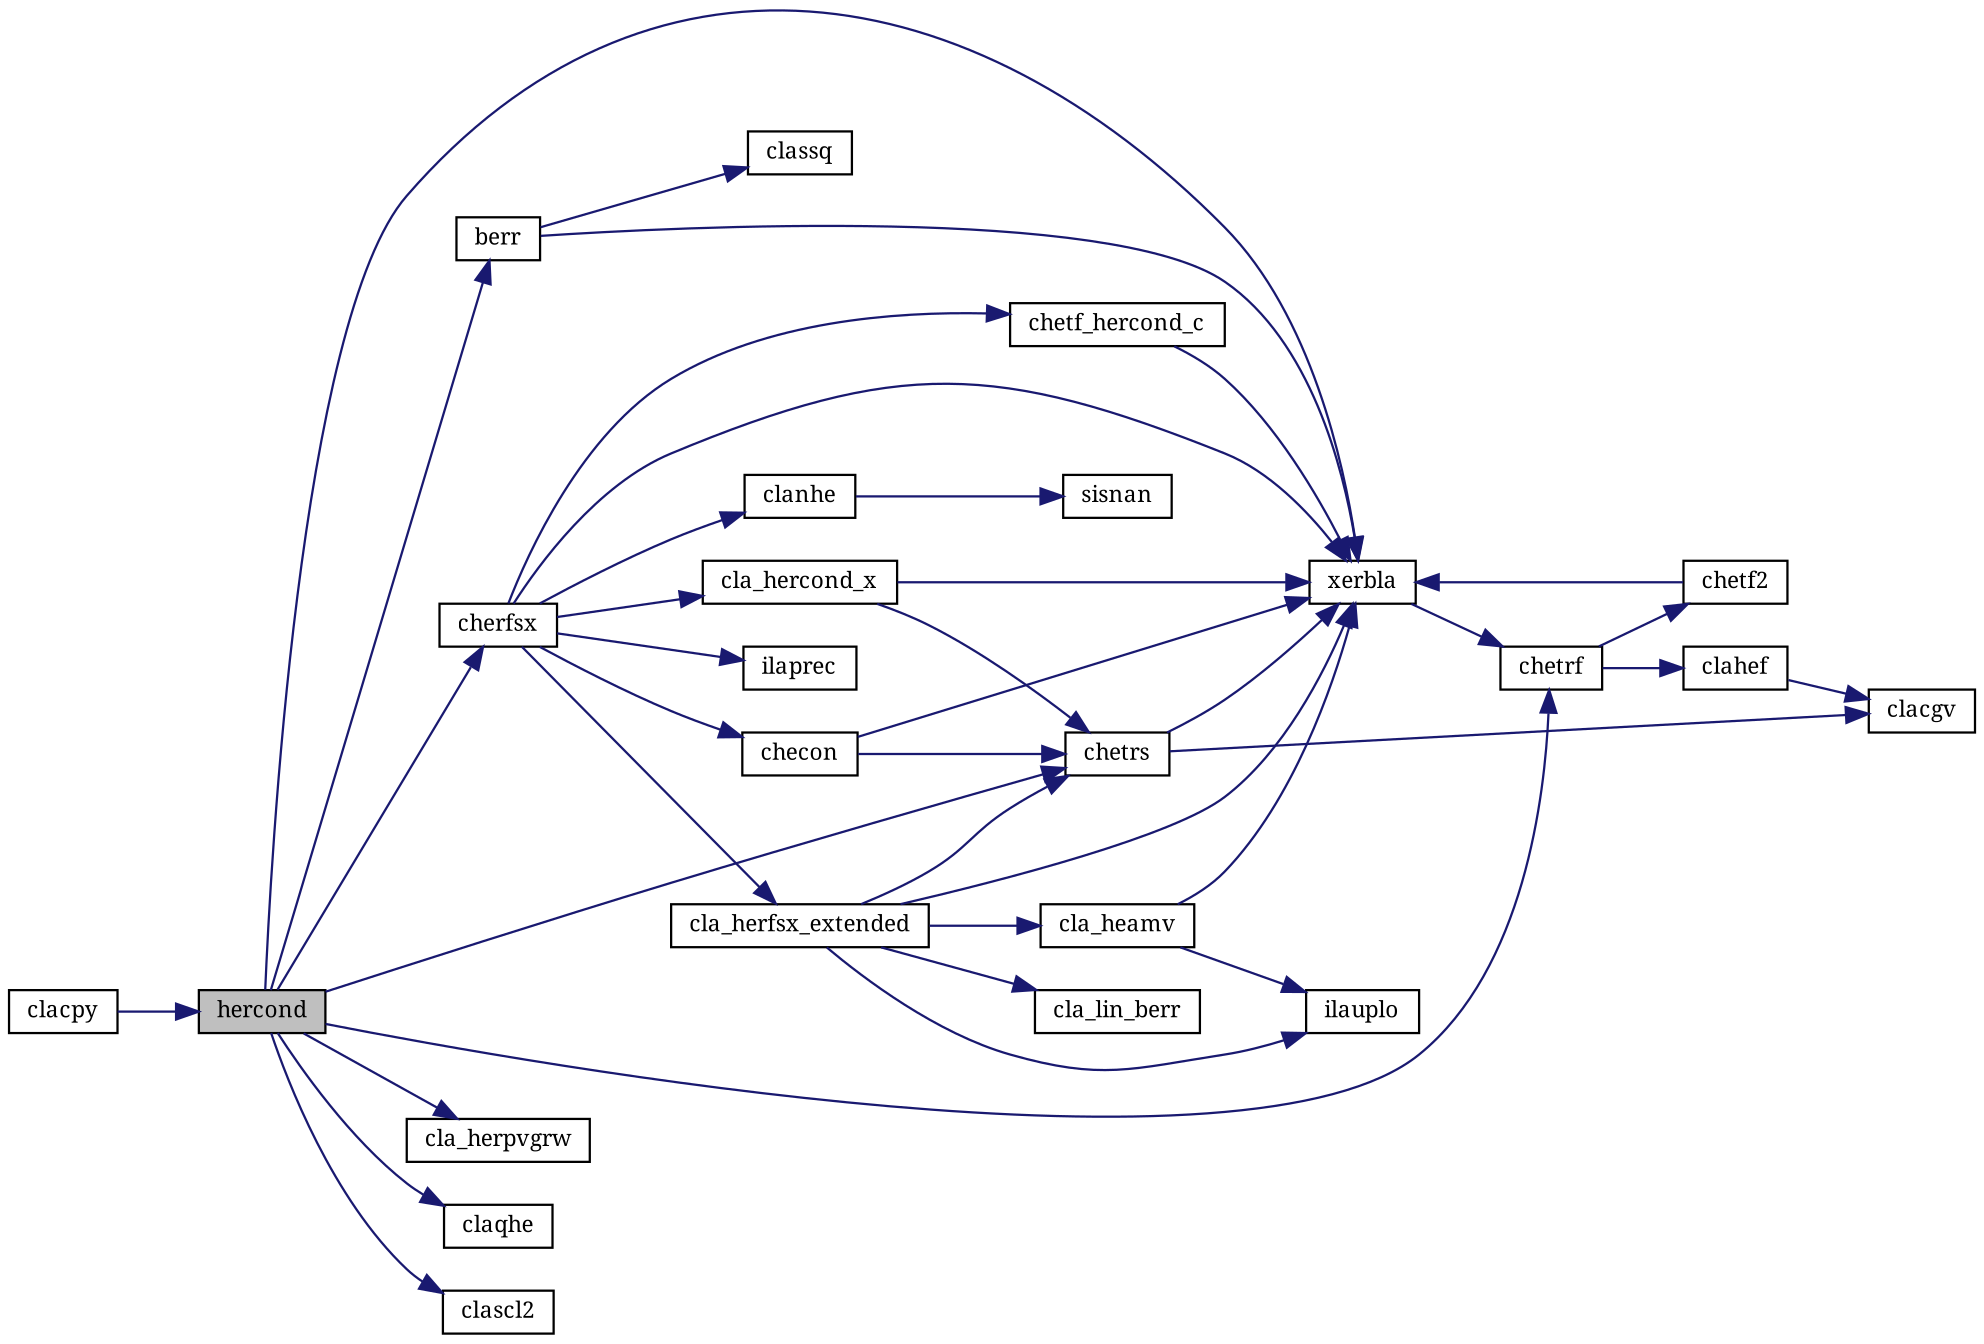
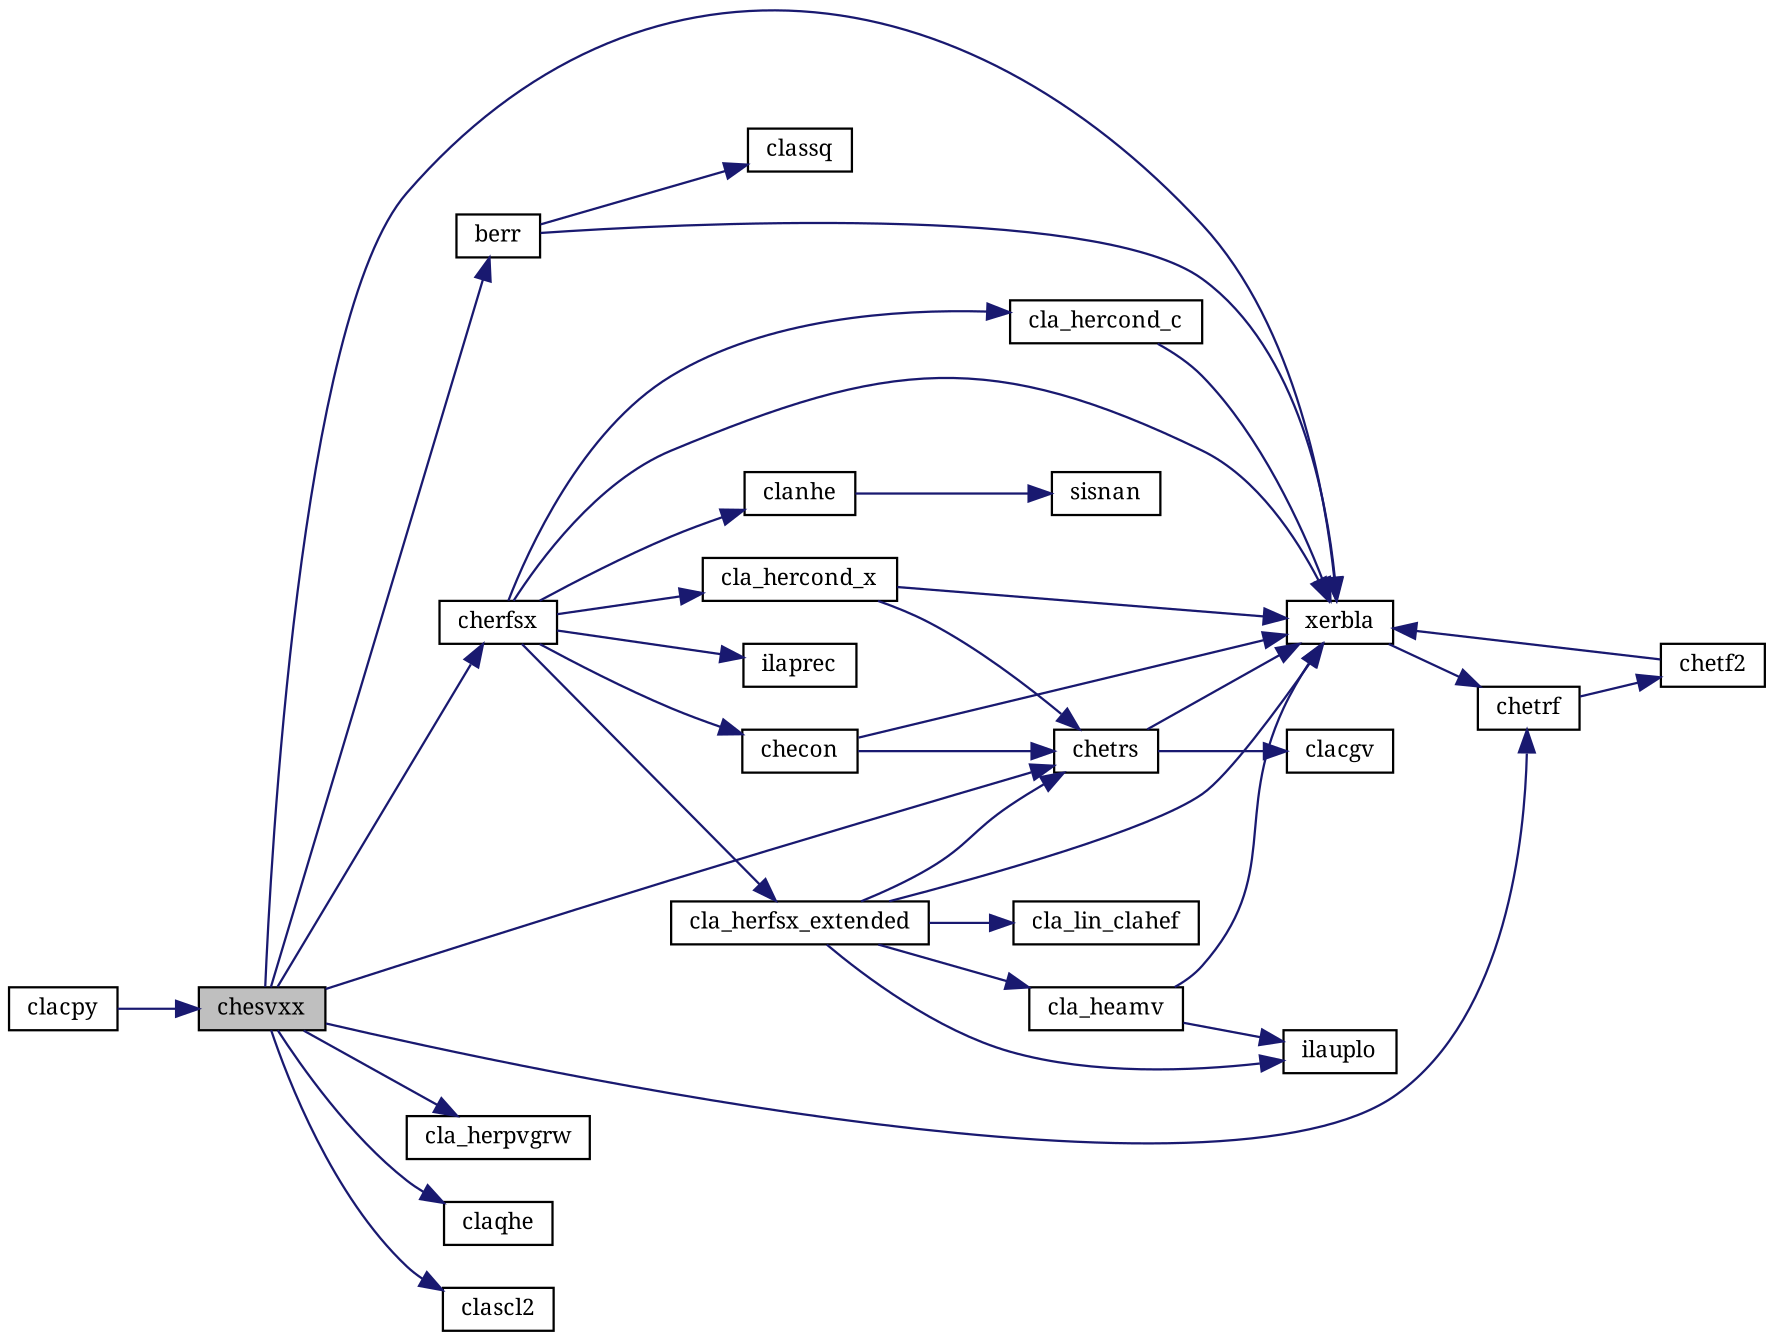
(1117, 325) -> (1106, 322)
(1735, 668) -> none
(262, 1012) -> (262, 1009)
(1117, 1012) -> (1106, 923)
